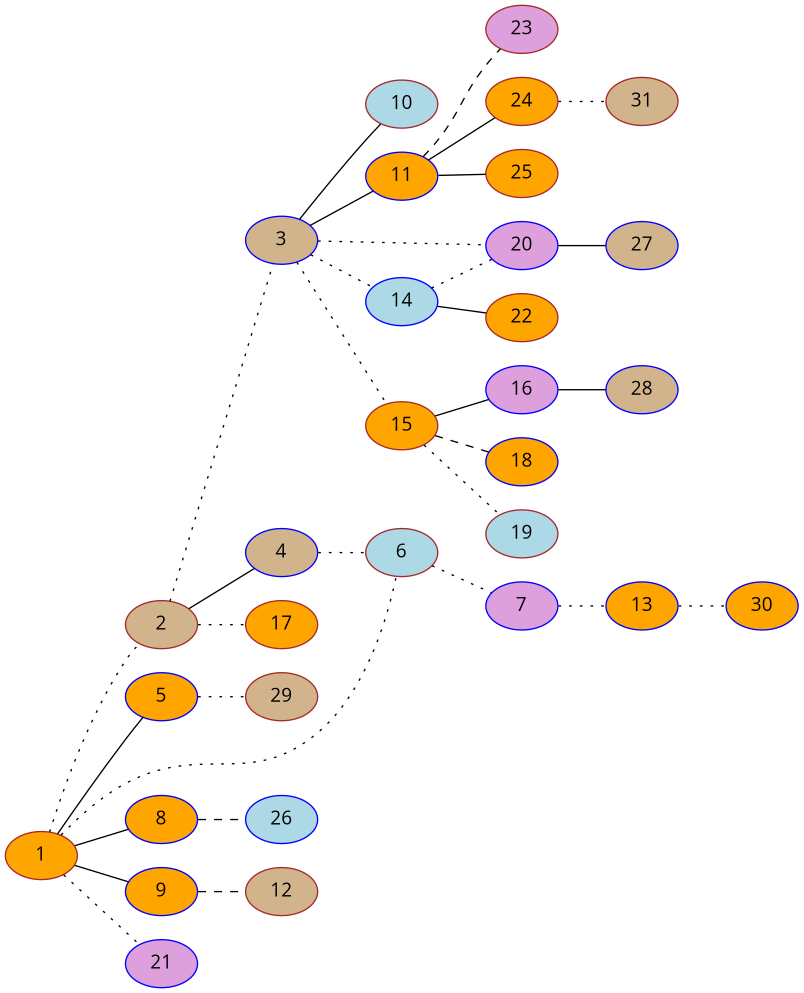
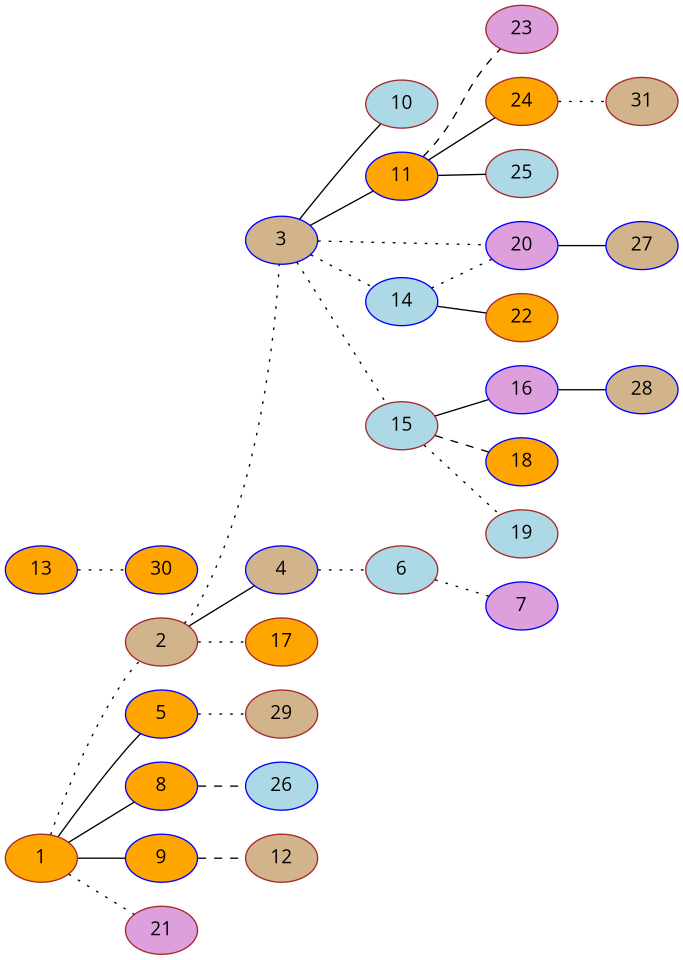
(522, 174) -> (522, 174)
(402, 426) -> (402, 426)
(582, 606) -> none
(271, 759) -> none
(162, 964) -> (162, 930)
